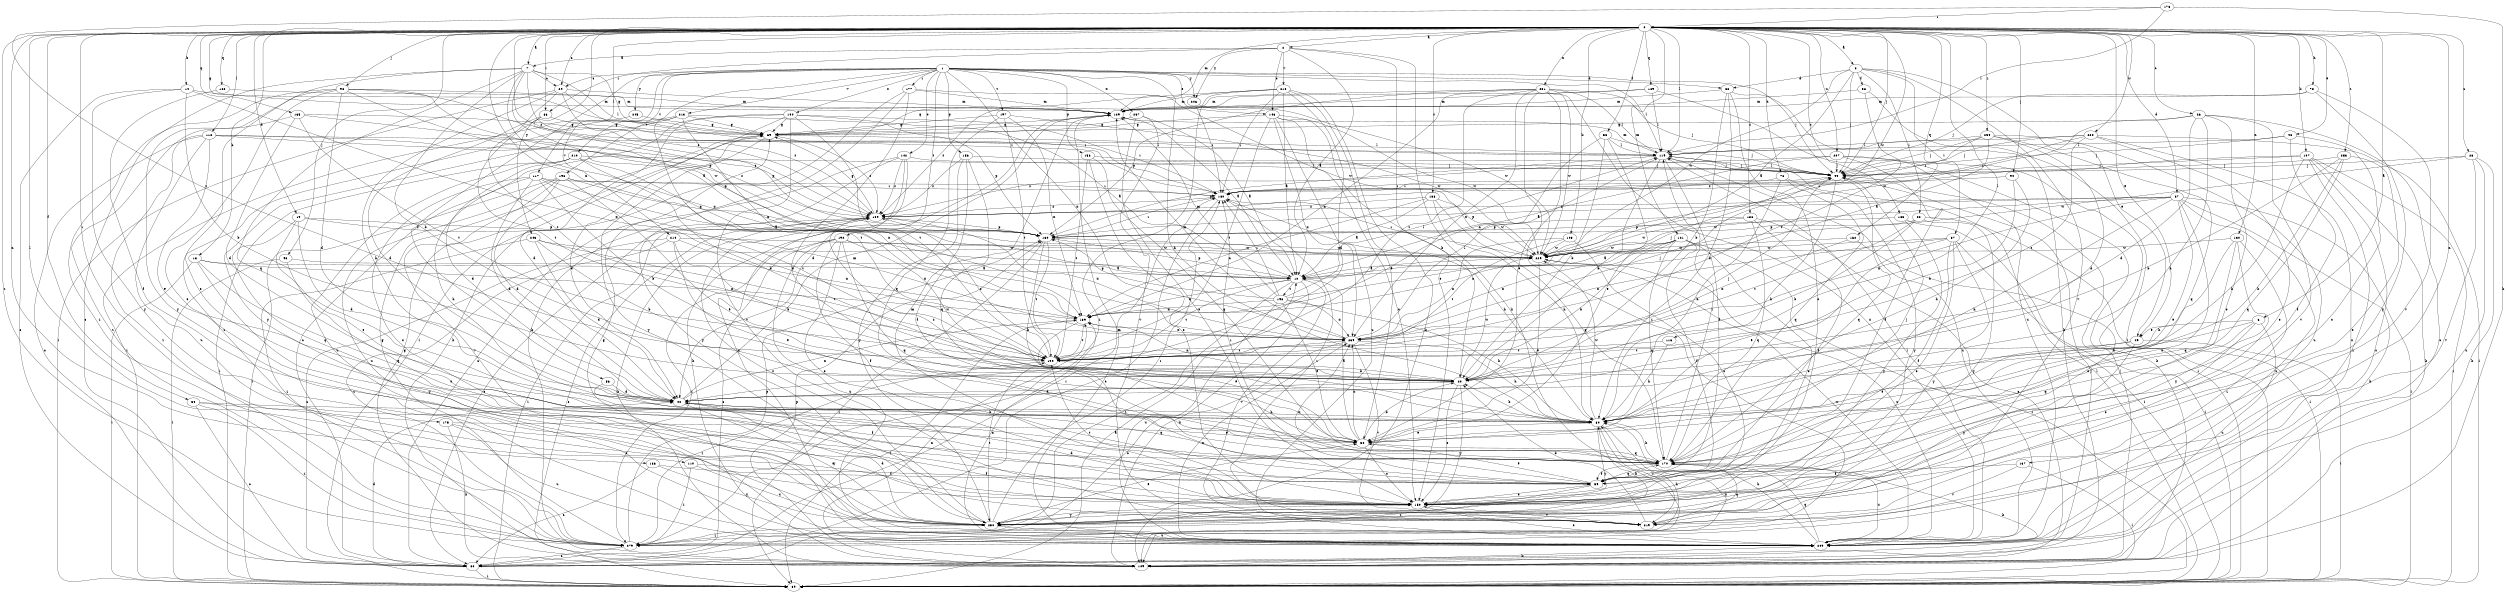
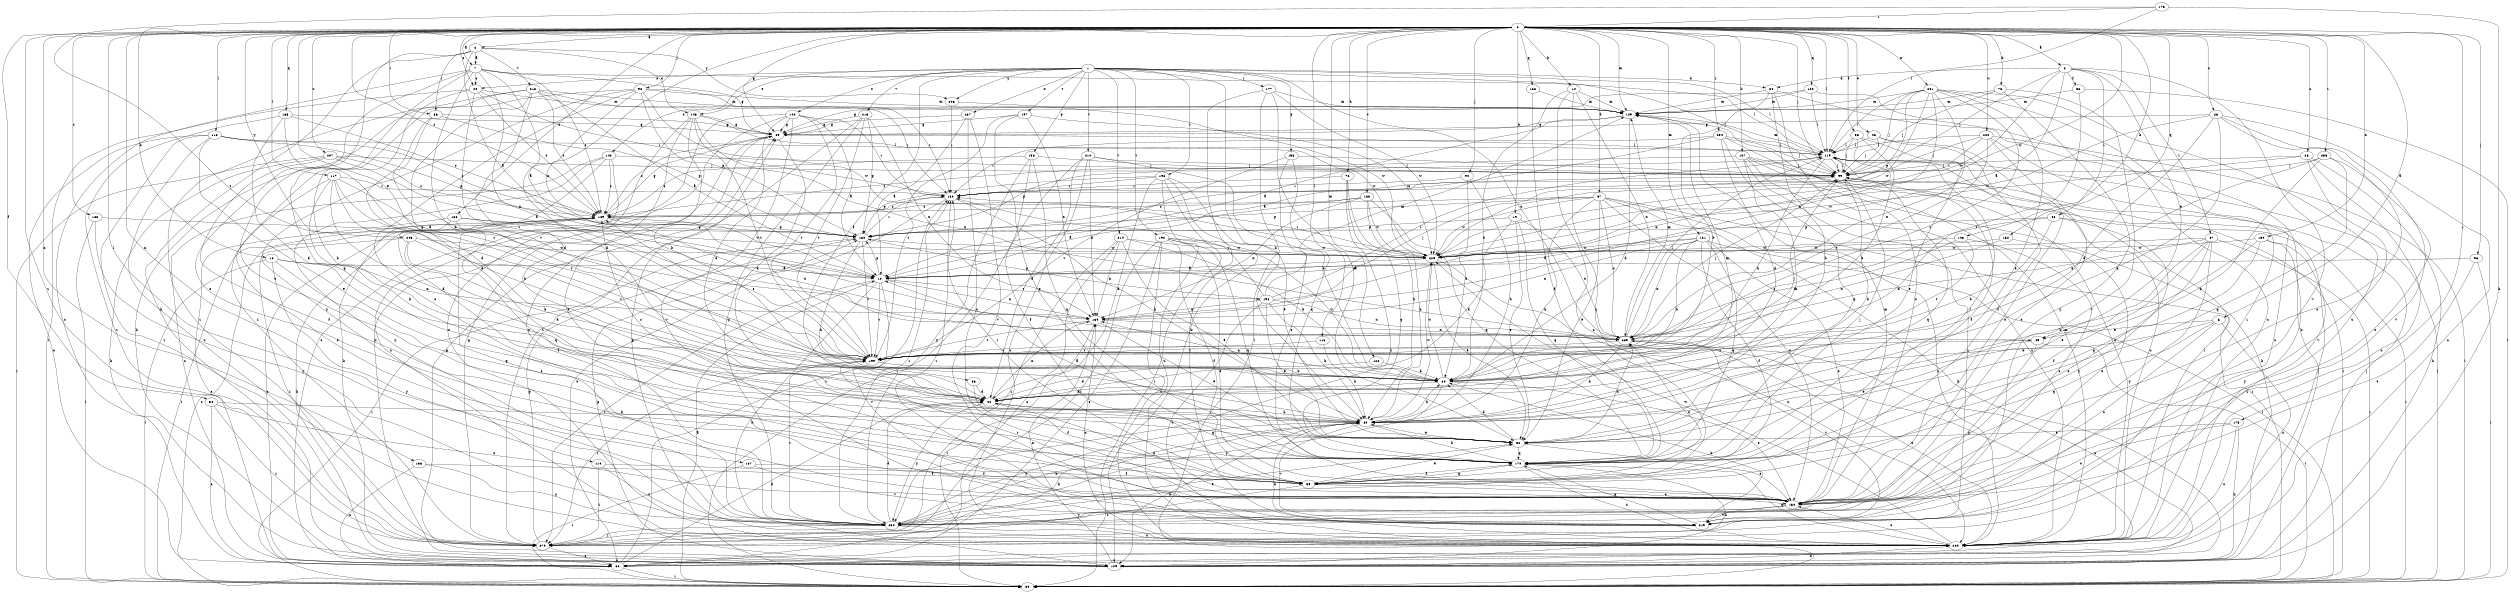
(636, 115) -> none
none -> (1377, 361)
